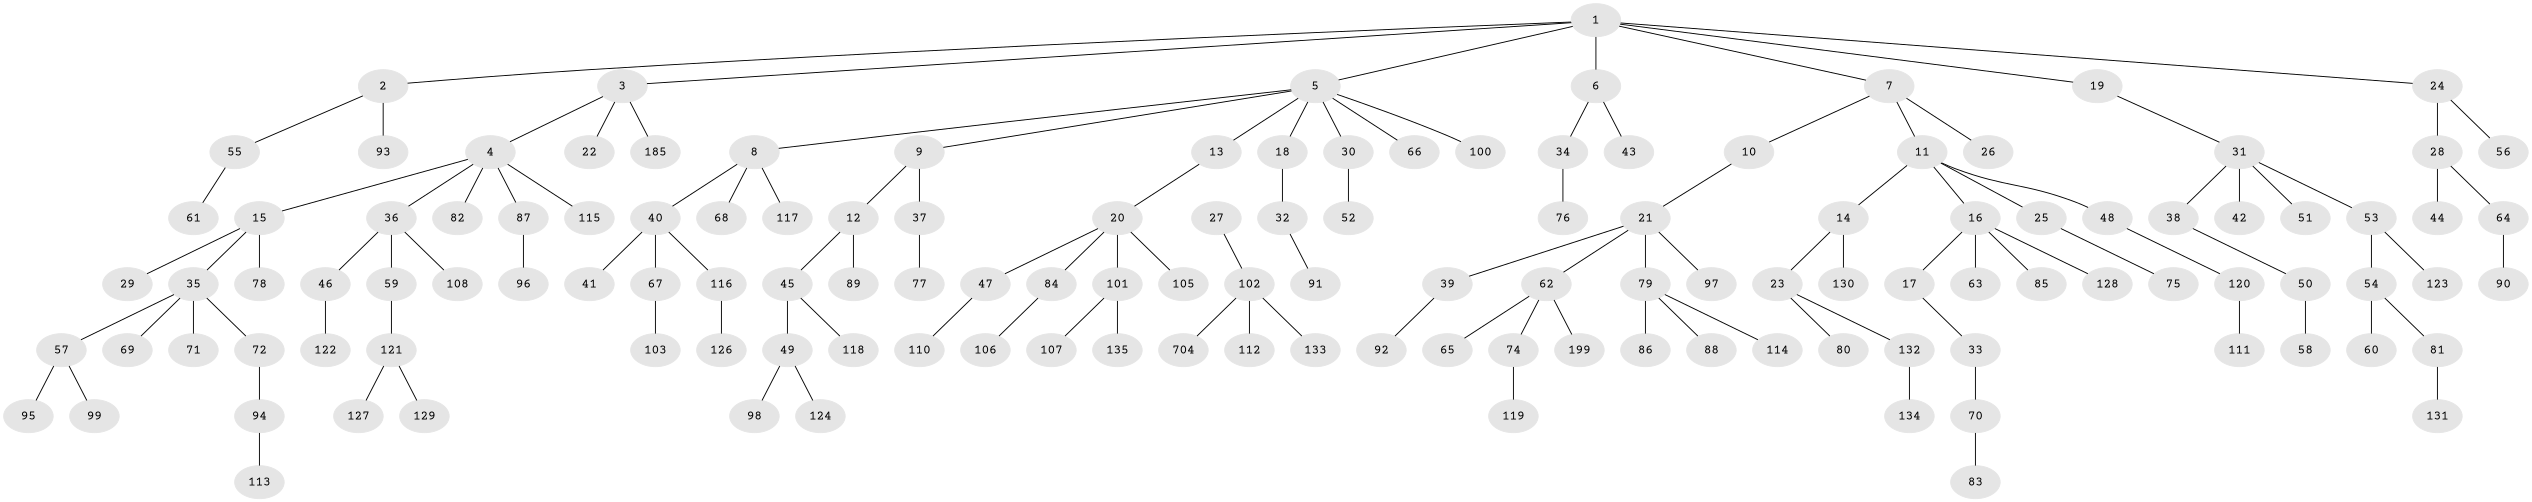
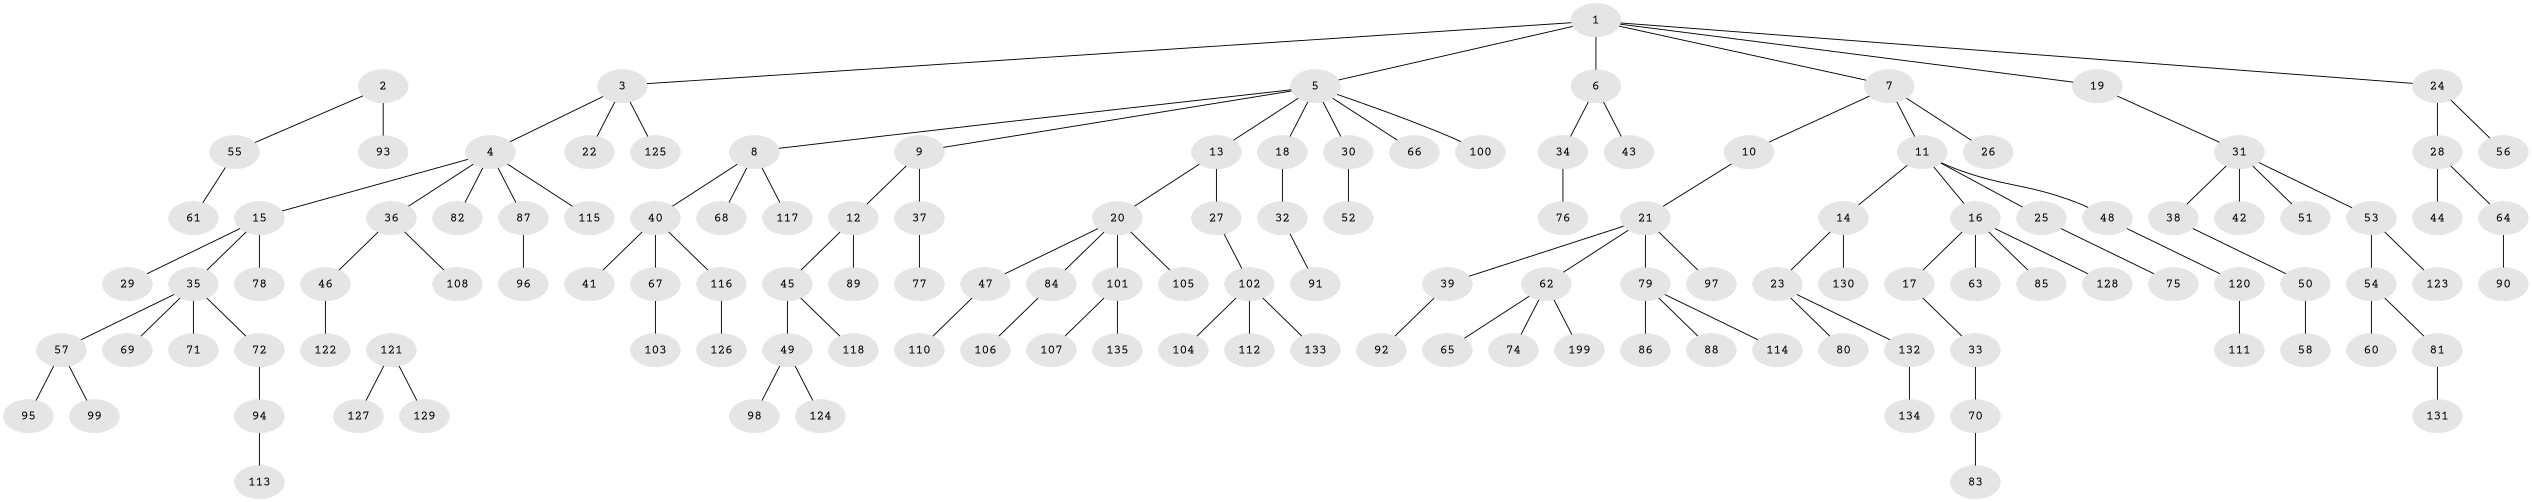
(989, 48) -> none
(655, 152) -> (655, 152)
none -> (1216, 185)
(391, 284) -> none
(1183, 350) -> (1183, 350)
(1513, 416) -> none
